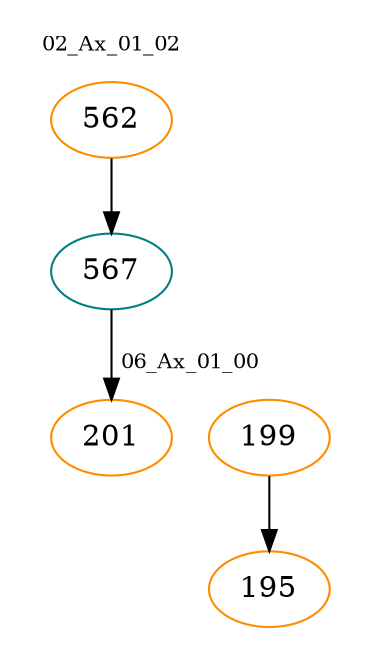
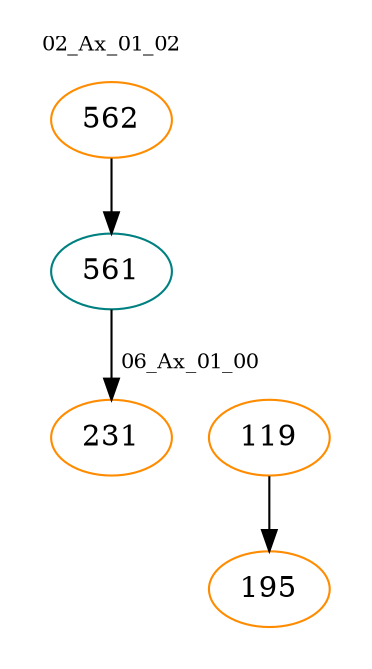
(112, 271) -> (112, 271)
(112, 438) -> (112, 438)
(269, 438) -> (269, 438)
